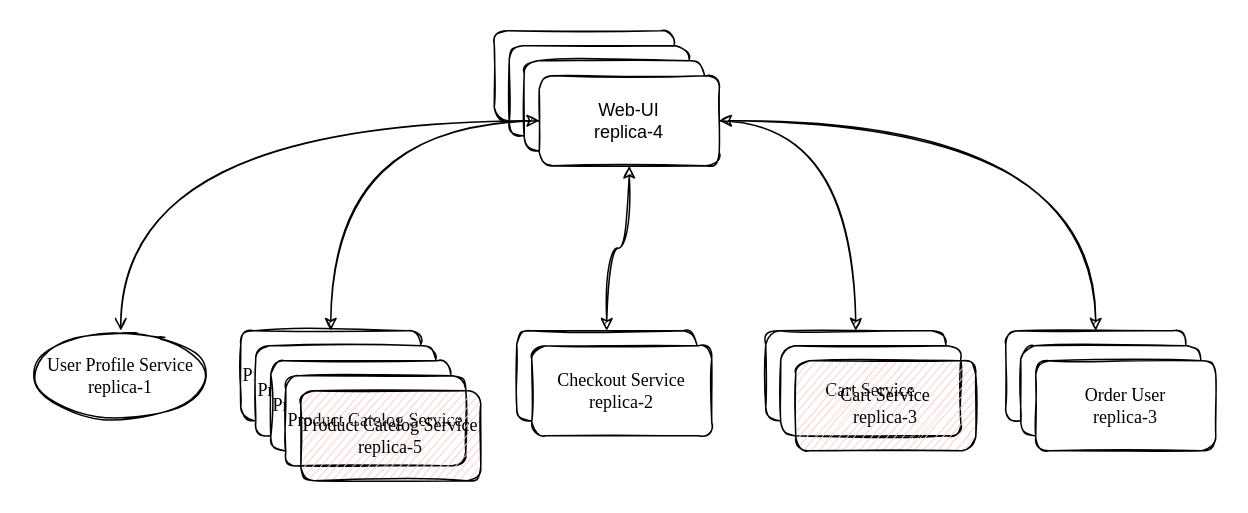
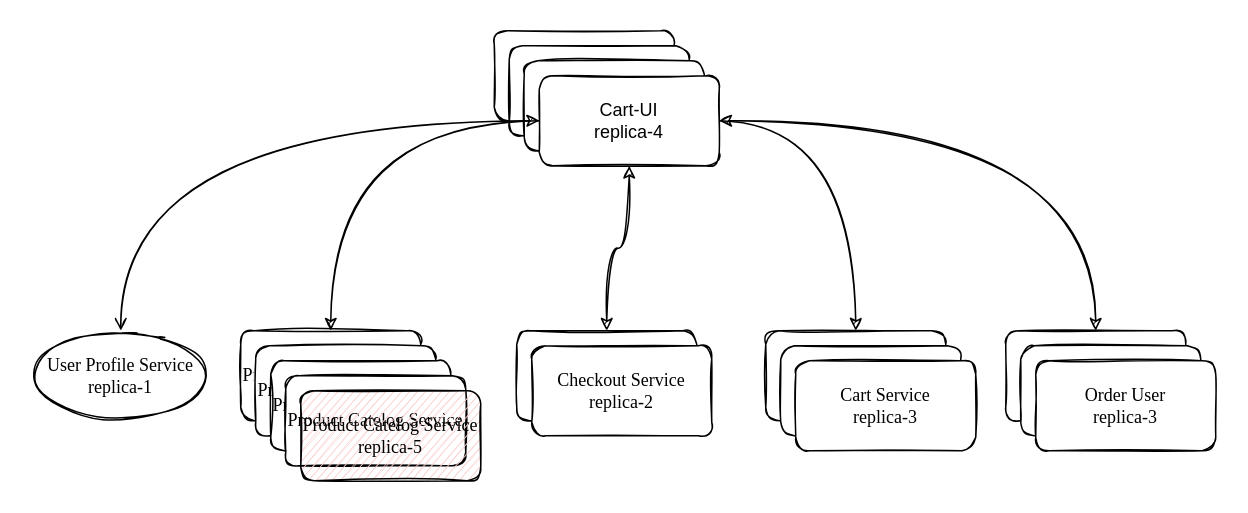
(629, 121) -> (629, 121)
(886, 406) -> (886, 406)
